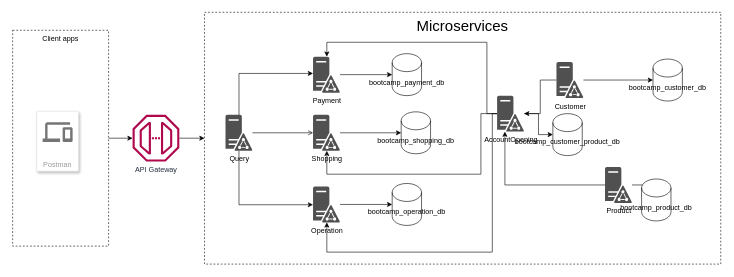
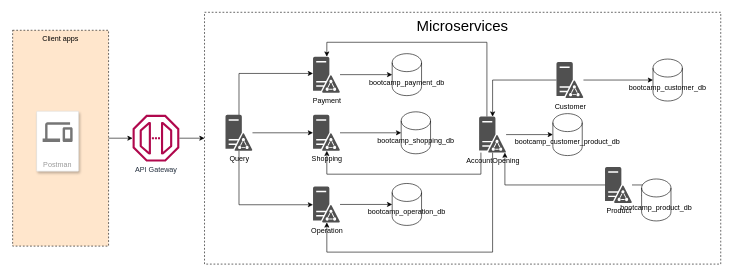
(60, 38) -> (60, 38)
(511, 114) -> (493, 135)
(309, 133) -> (307, 133)
